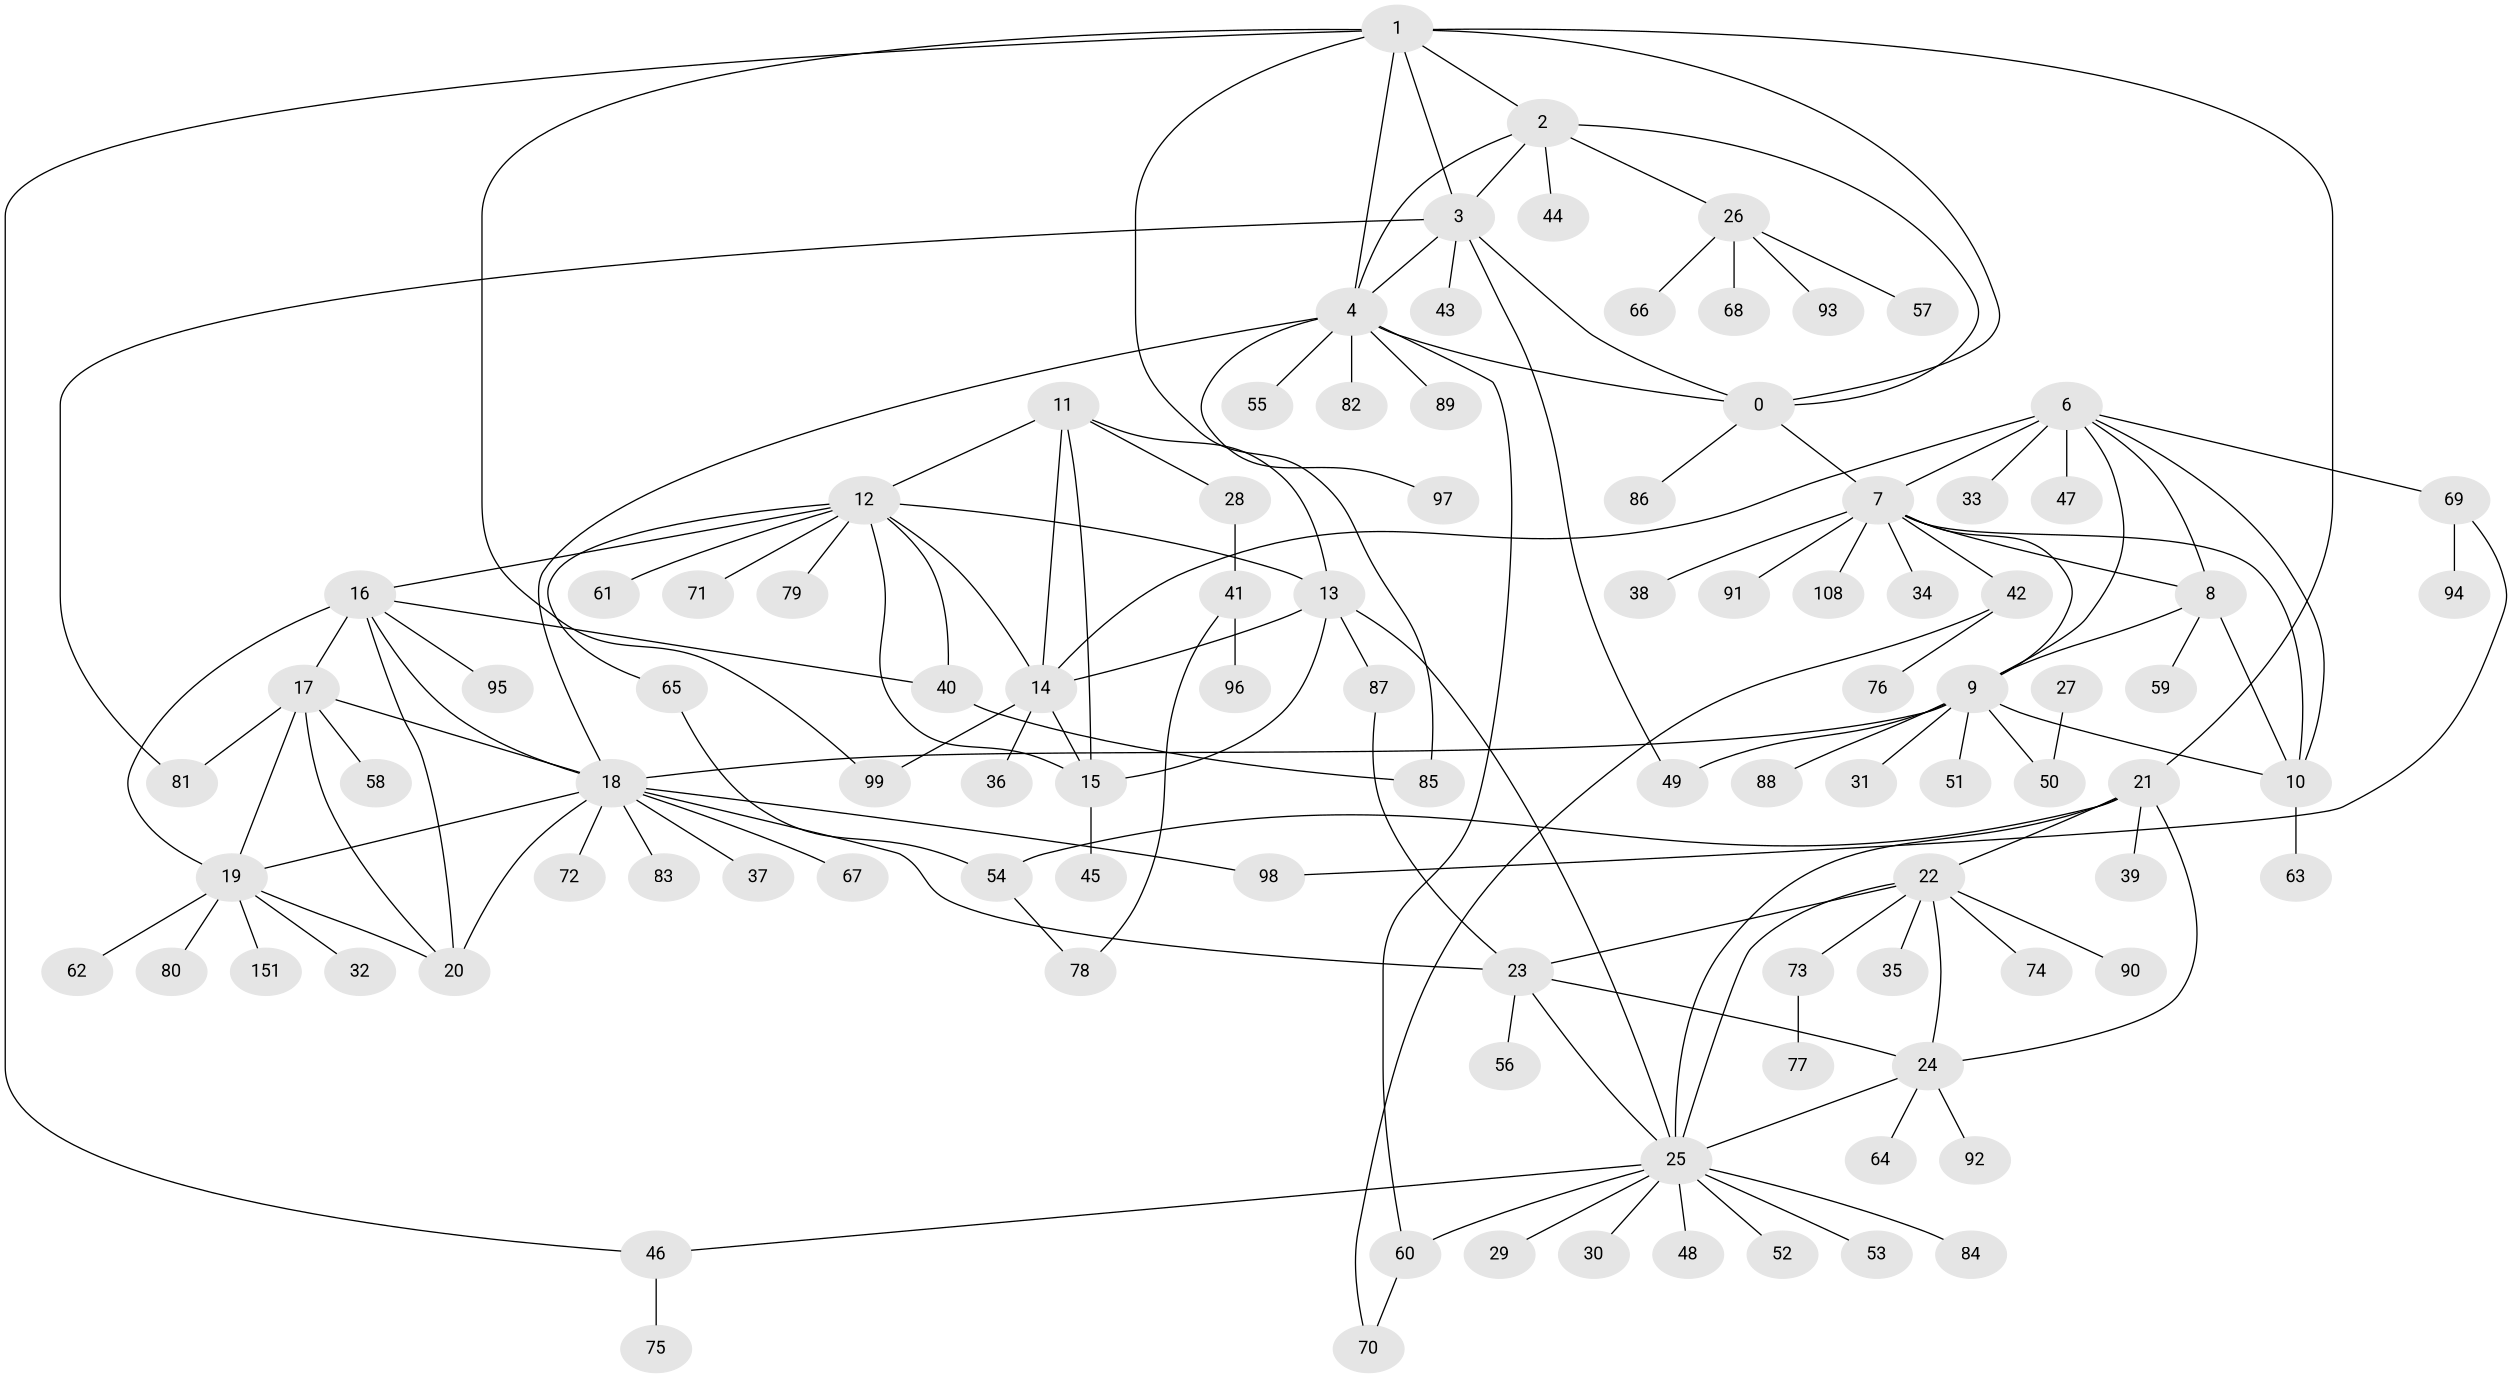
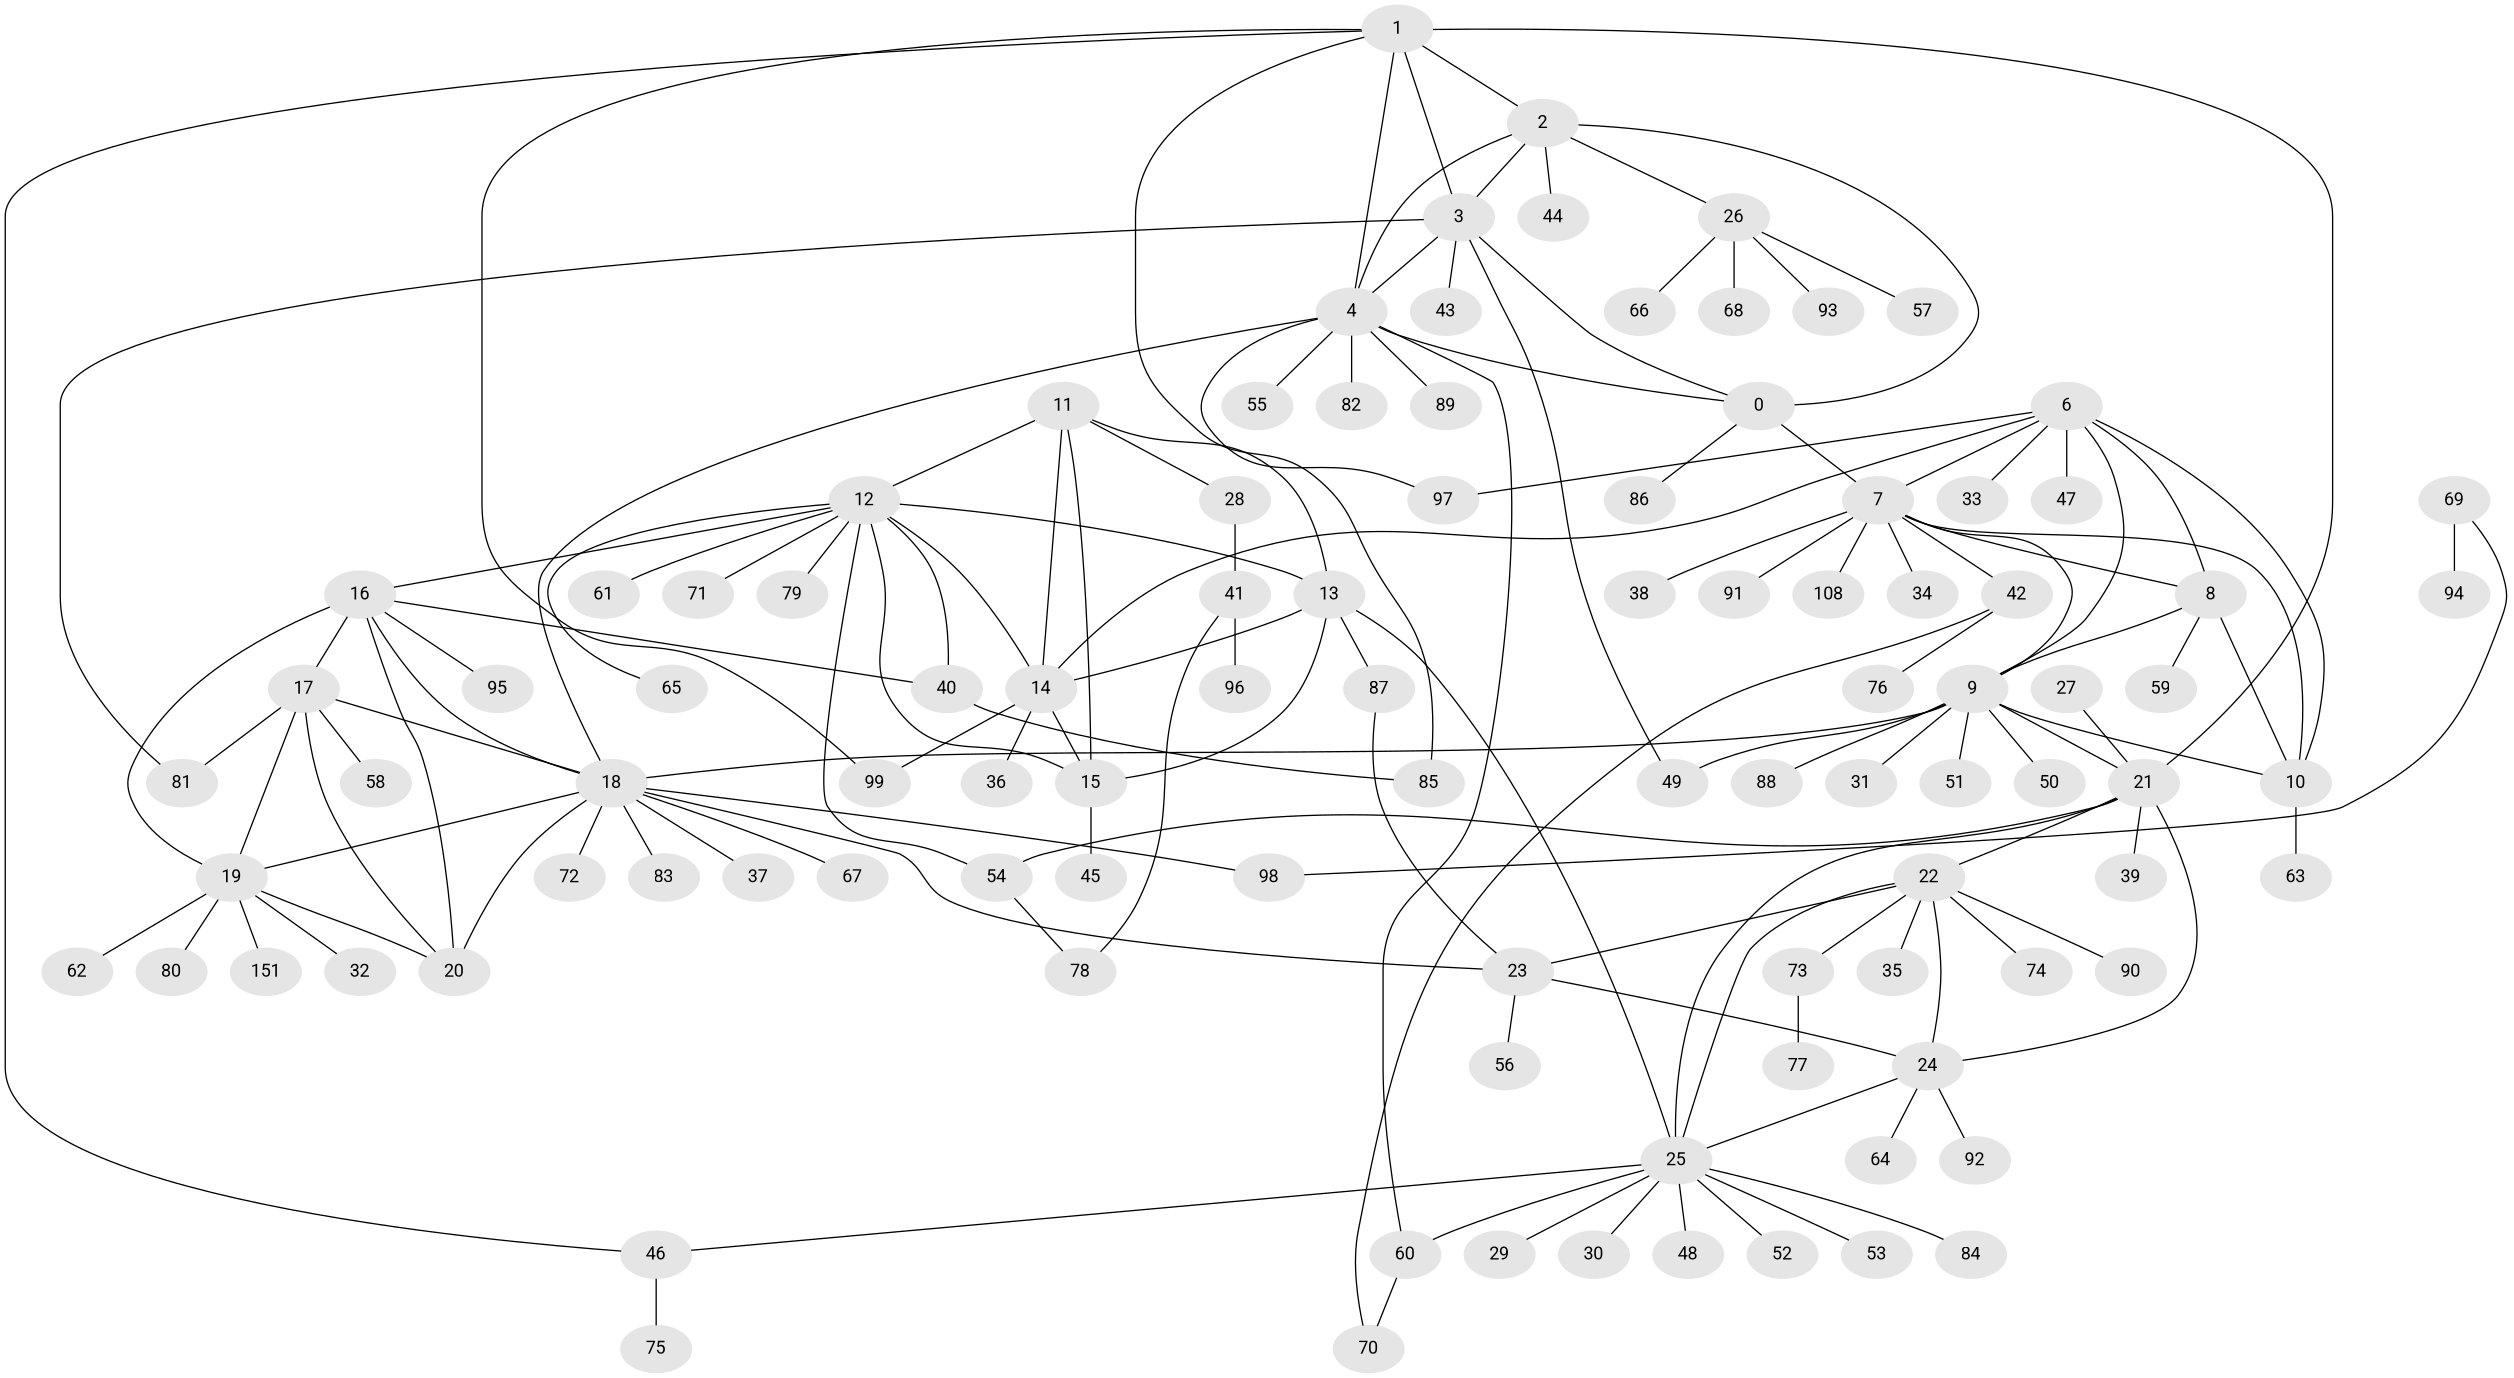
(1869, 142) -> none
(2260, 453) -> (1755, 453)
none -> (2058, 736)
(2058, 736) -> (2097, 726)
(736, 789) -> (828, 720)
(1591, 1070) -> none
